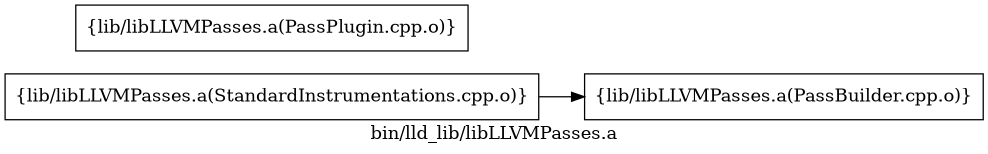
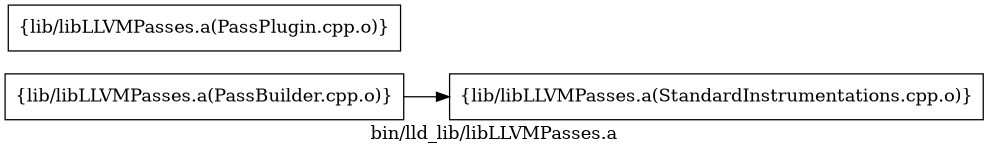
(555, 97) -> (420, 97)
